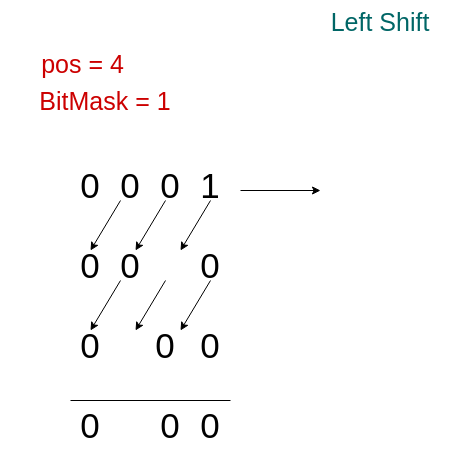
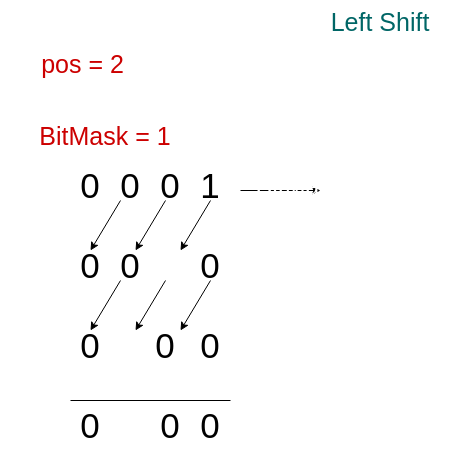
(83, 61) -> (83, 61)
(106, 101) -> (106, 136)
(391, 186) -> (301, 186)
